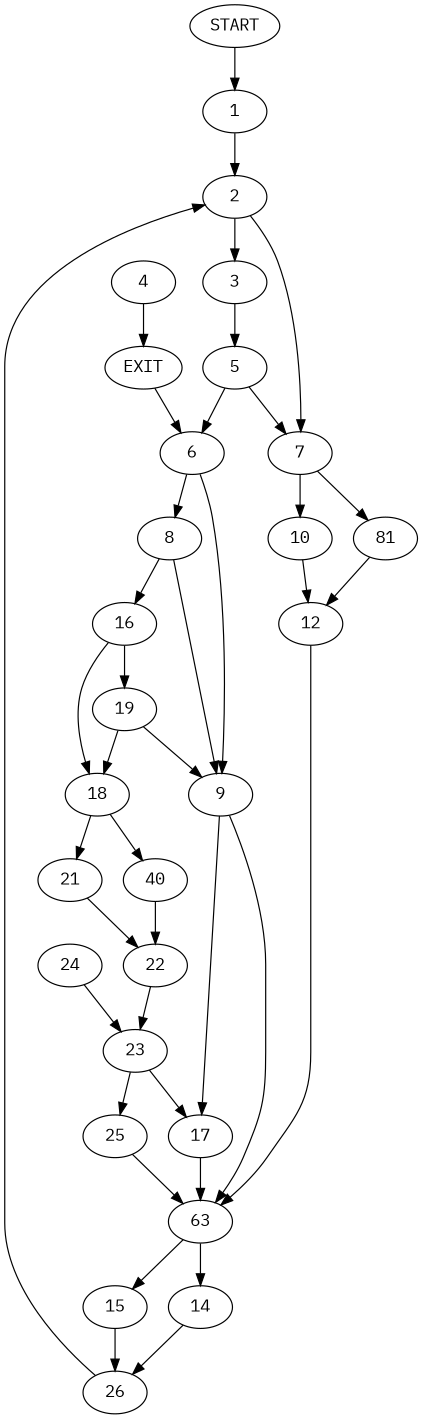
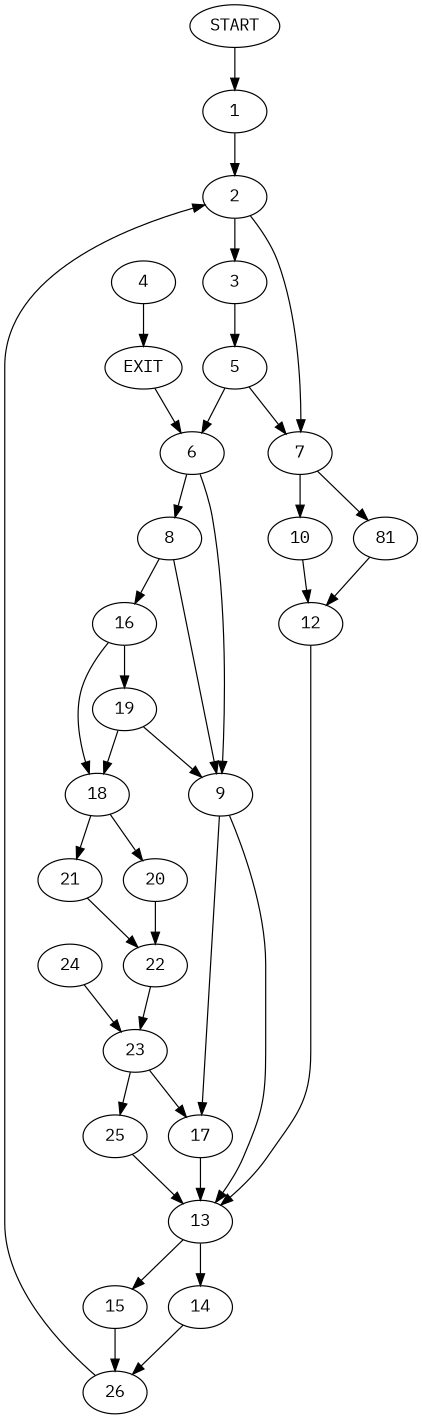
(155, 880) -> (155, 880)
(200, 1222) -> (200, 1222)
